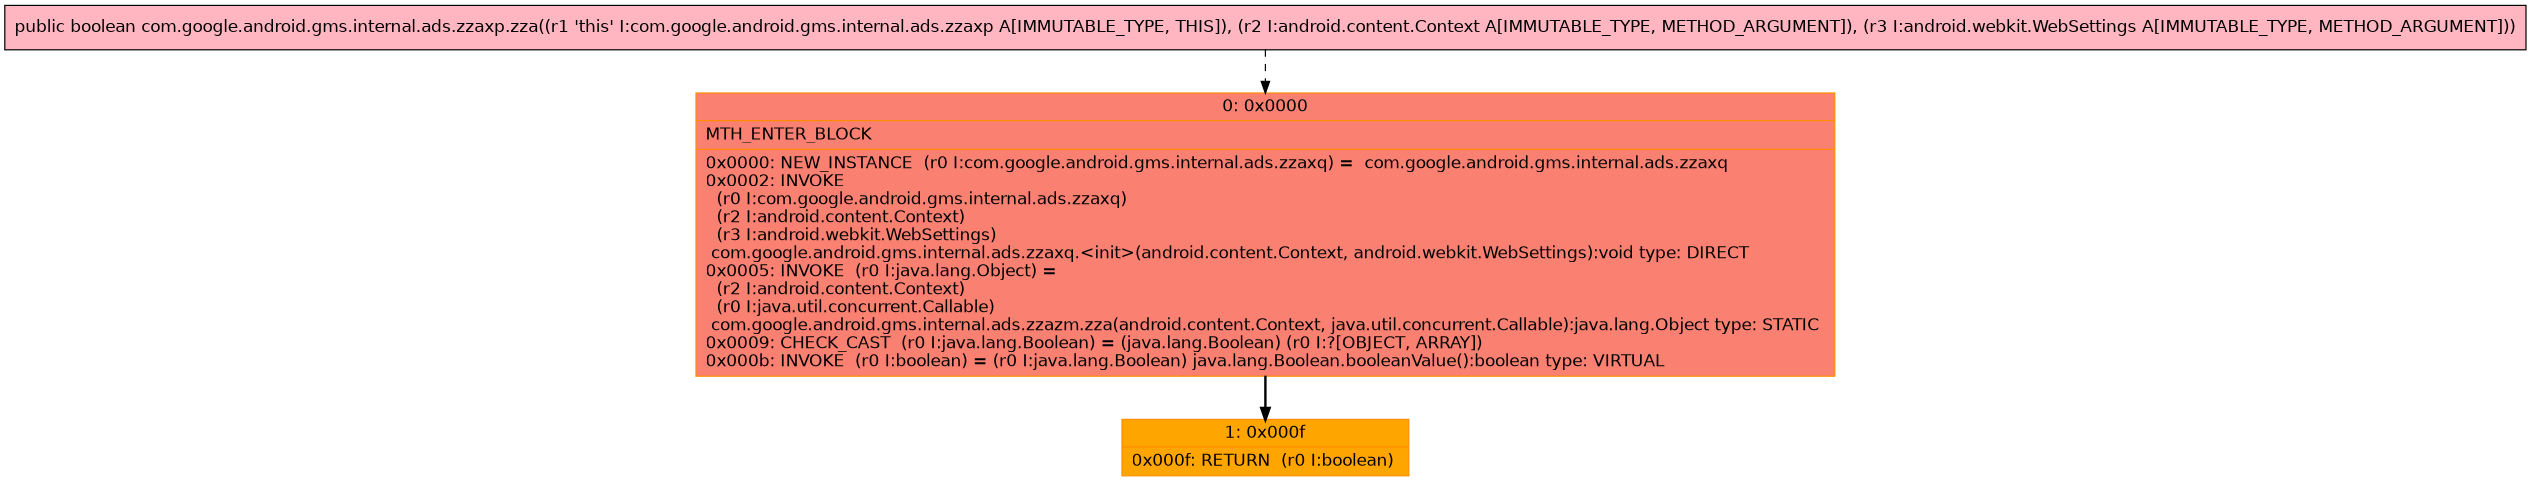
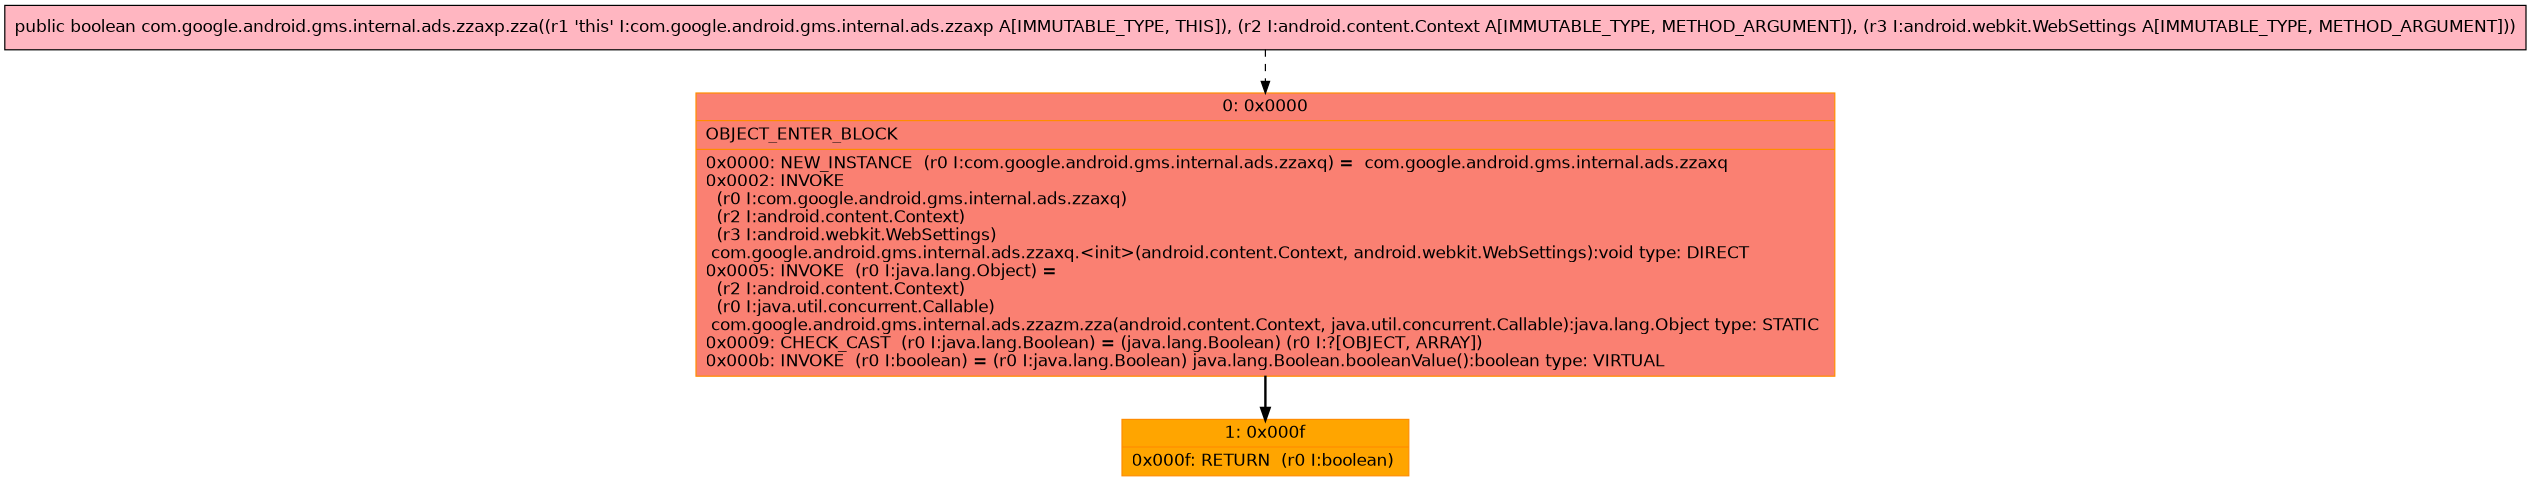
(789, 134) -> (802, 134)
